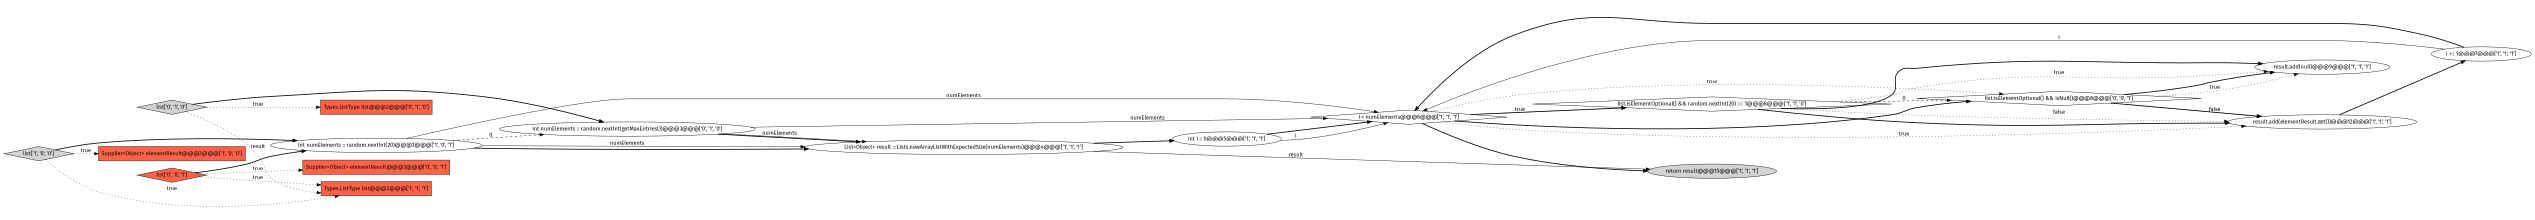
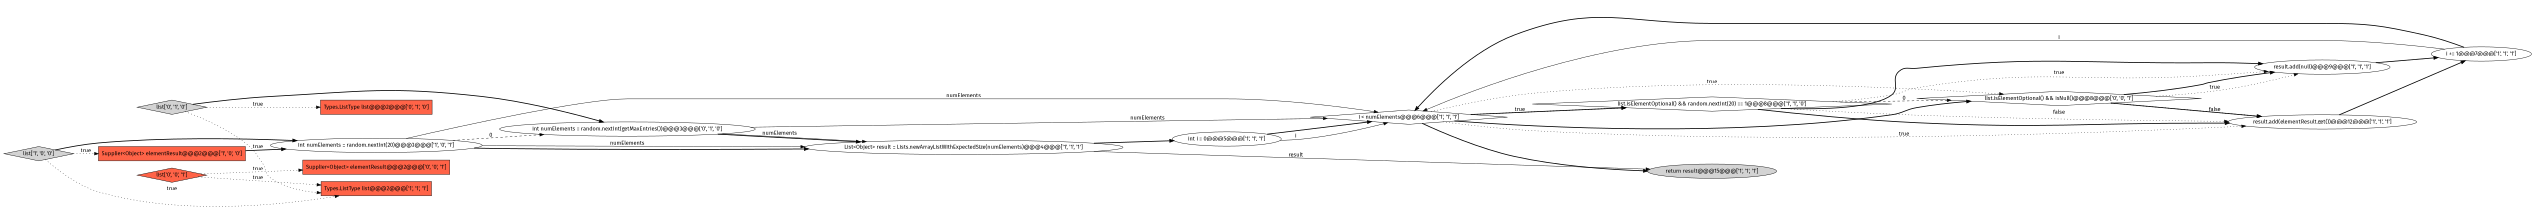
none -> (2405, 60)
(258, 147) -> (258, 147)
(249, 164) -> (264, 150)
